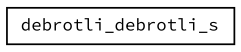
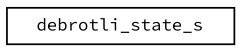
(121, 26) -> (121, 26)
